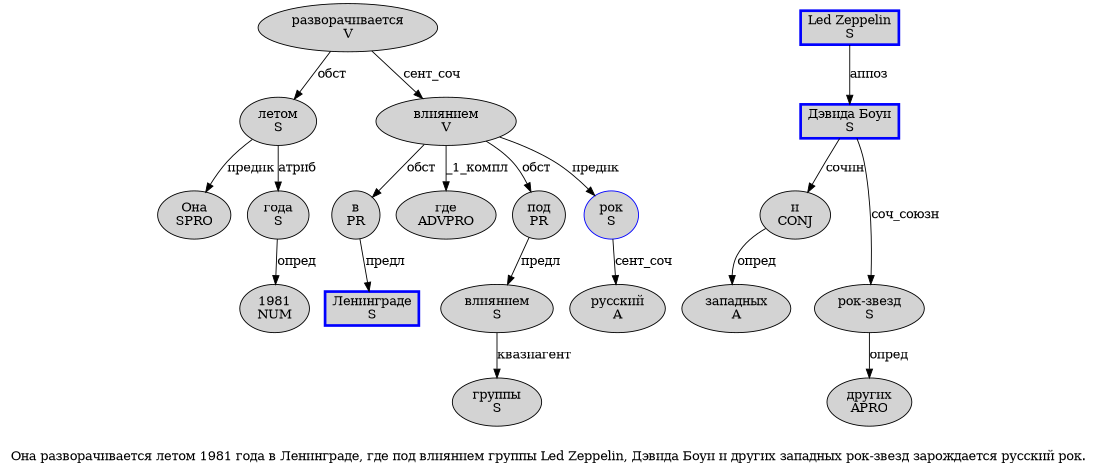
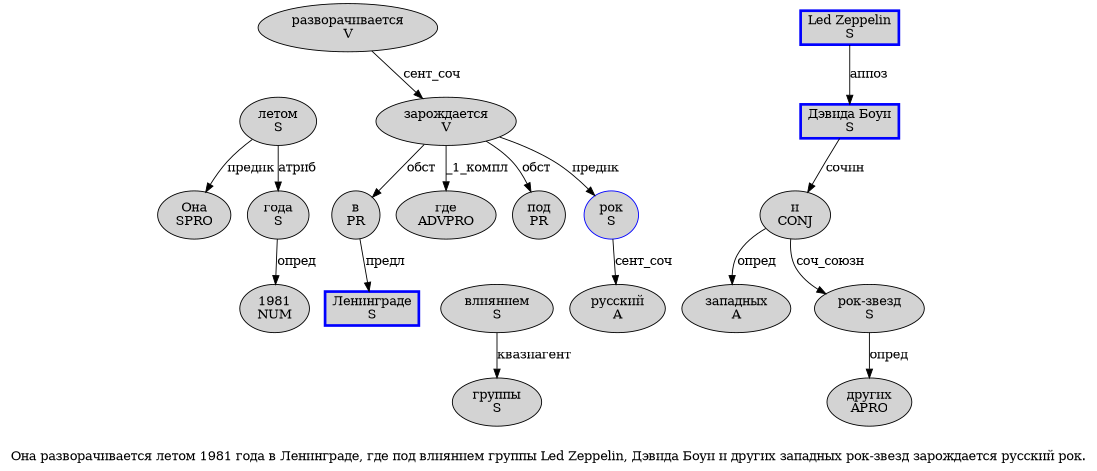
(315, 72) -> none
(446, 121) -> (446, 121)
(870, 206) -> (796, 268)
(520, 257) -> none
